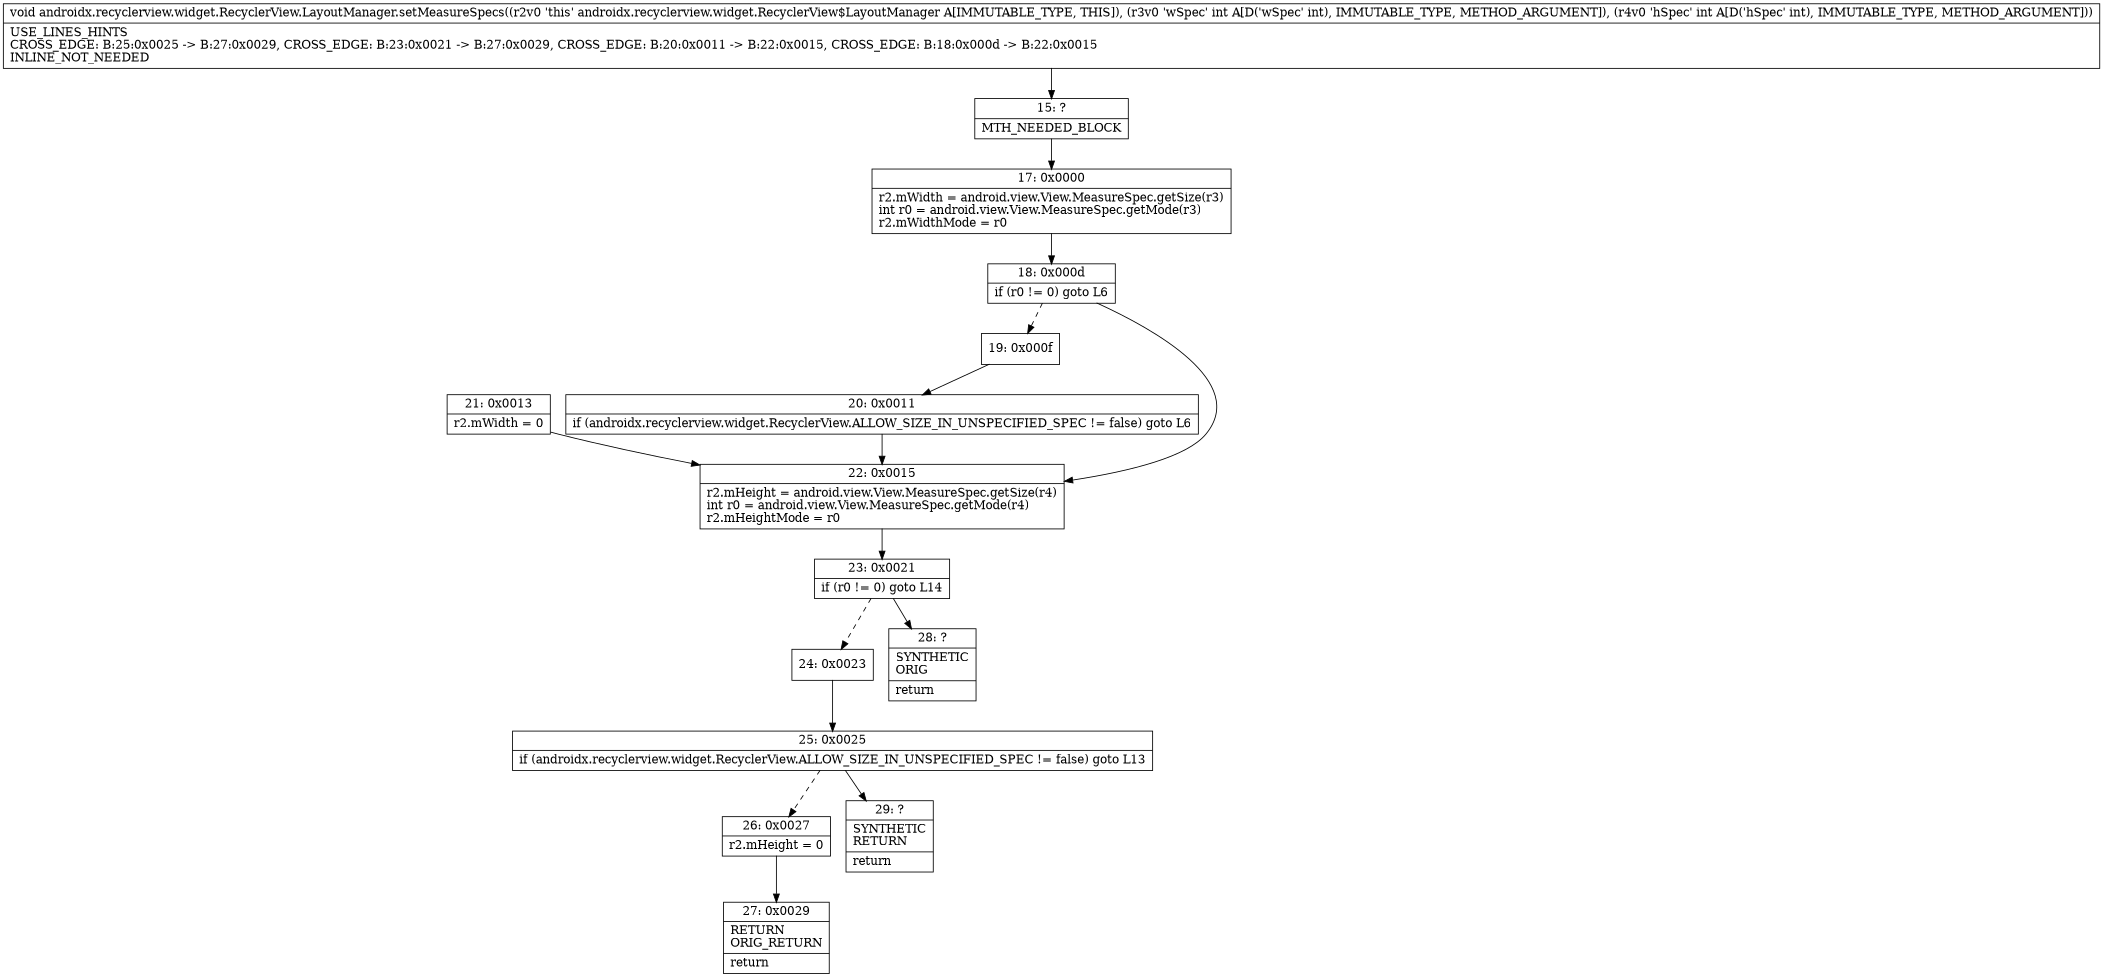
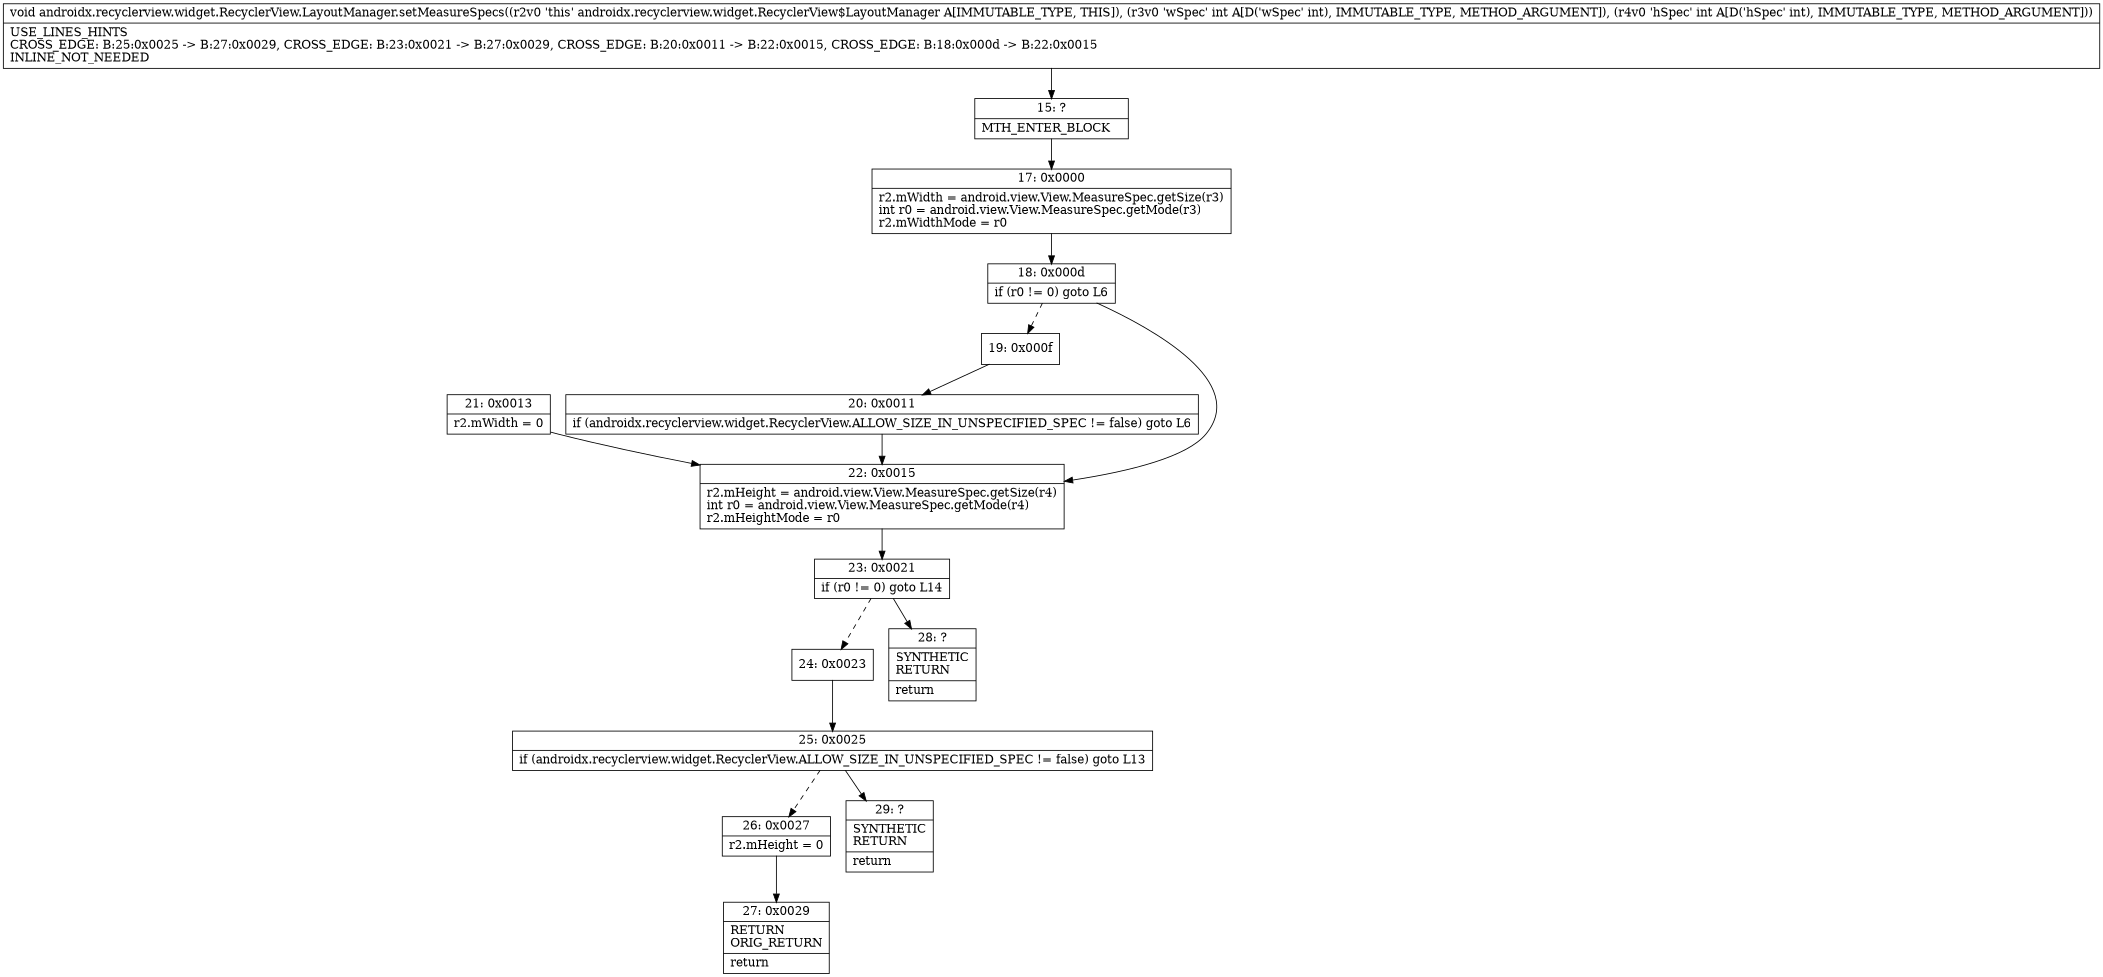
(1052, 128) -> (1046, 128)
(912, 670) -> (923, 670)
